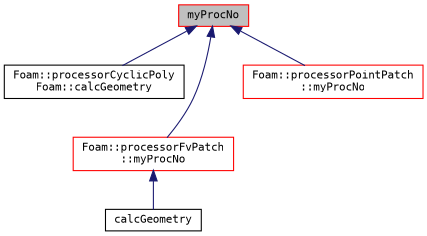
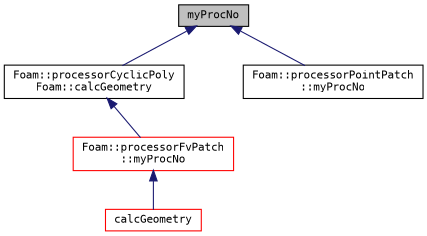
(214, 16) -> (214, 16)
(333, 82) -> (333, 82)
(197, 91) -> (127, 122)
(153, 220) -> (153, 220)
